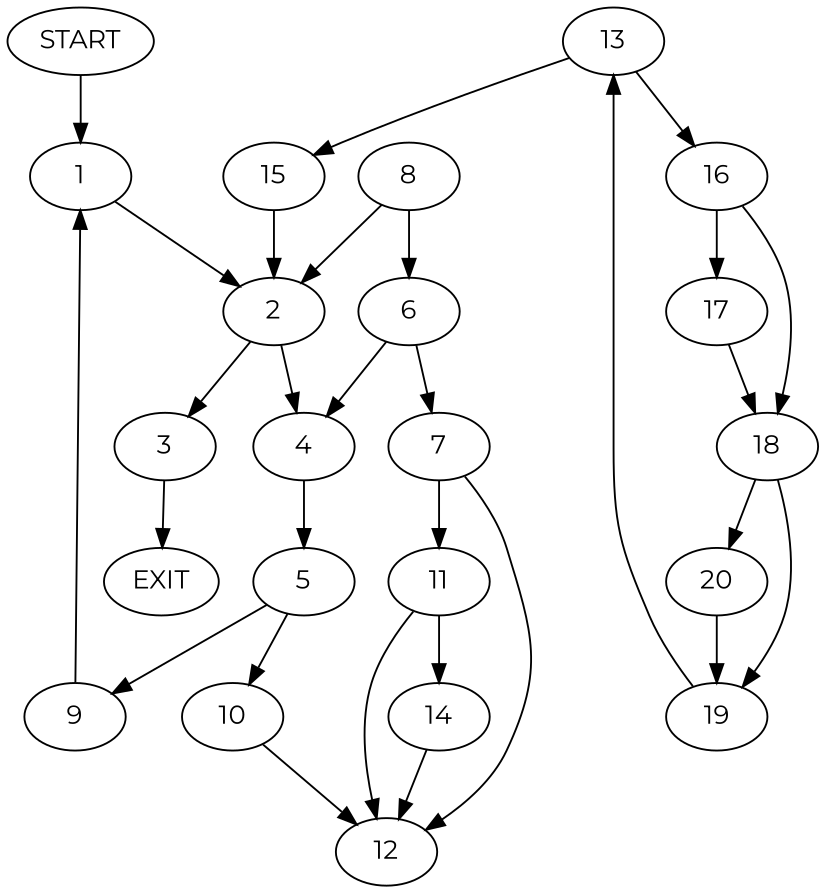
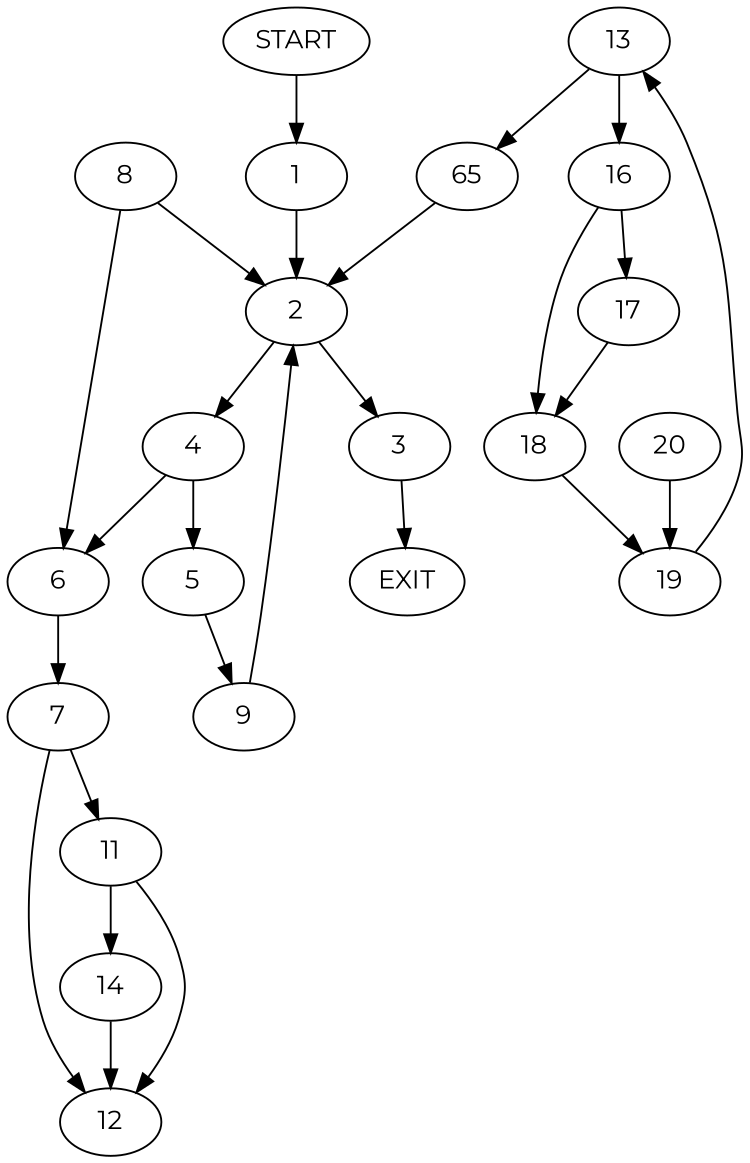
(274, 176) -> (467, 176)
(362, 372) -> (133, 507)
(78, 456) -> (273, 524)
(746, 505) -> none
(233, 717) -> none
